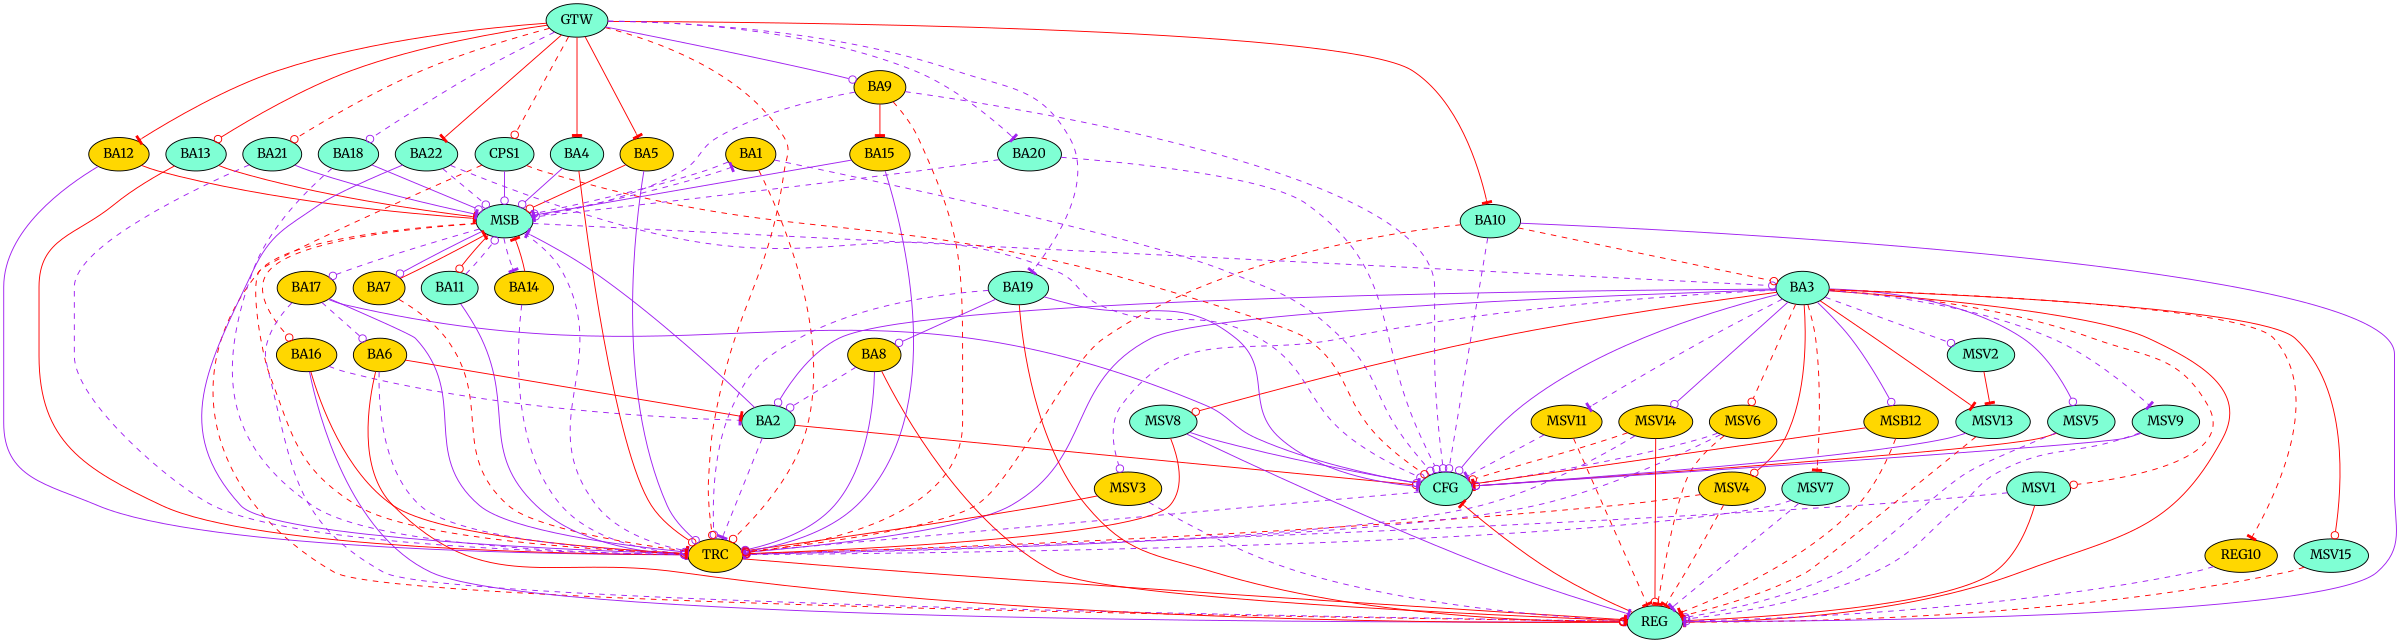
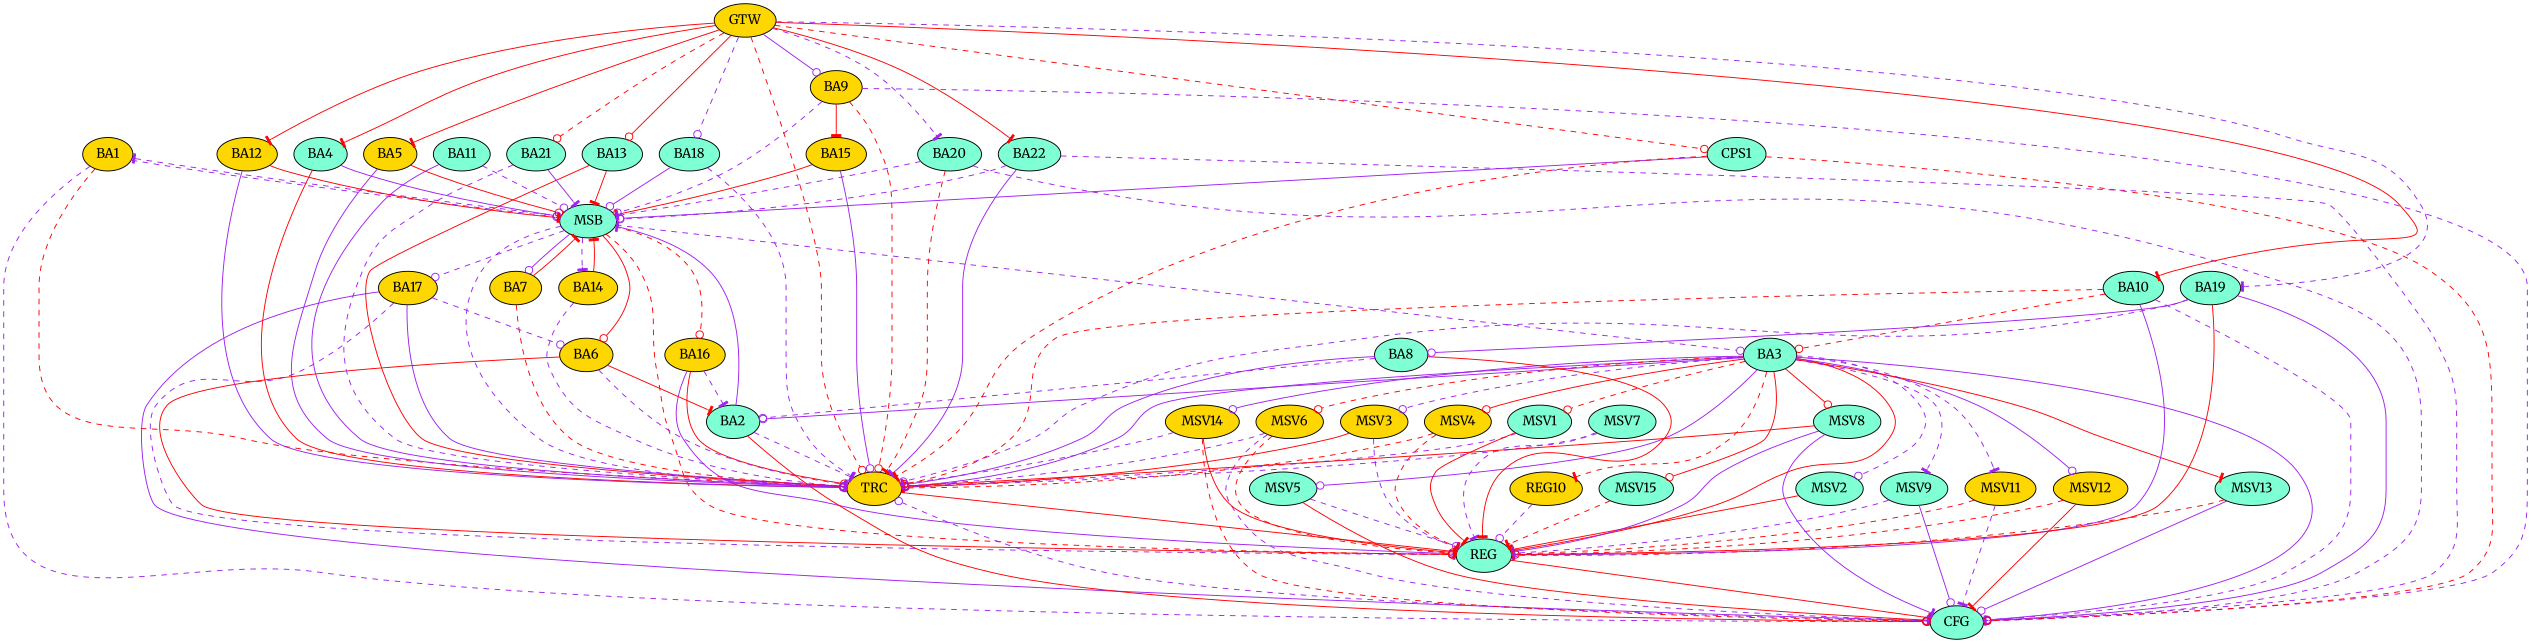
(577, 20) -> (745, 20)
(694, 187) -> (716, 192)
(475, 250) -> (630, 285)
none -> (927, 323)
(874, 355) -> (1401, 355)
(1819, 385) -> none
(1987, 386) -> (1713, 512)
(1901, 422) -> (2091, 489)
